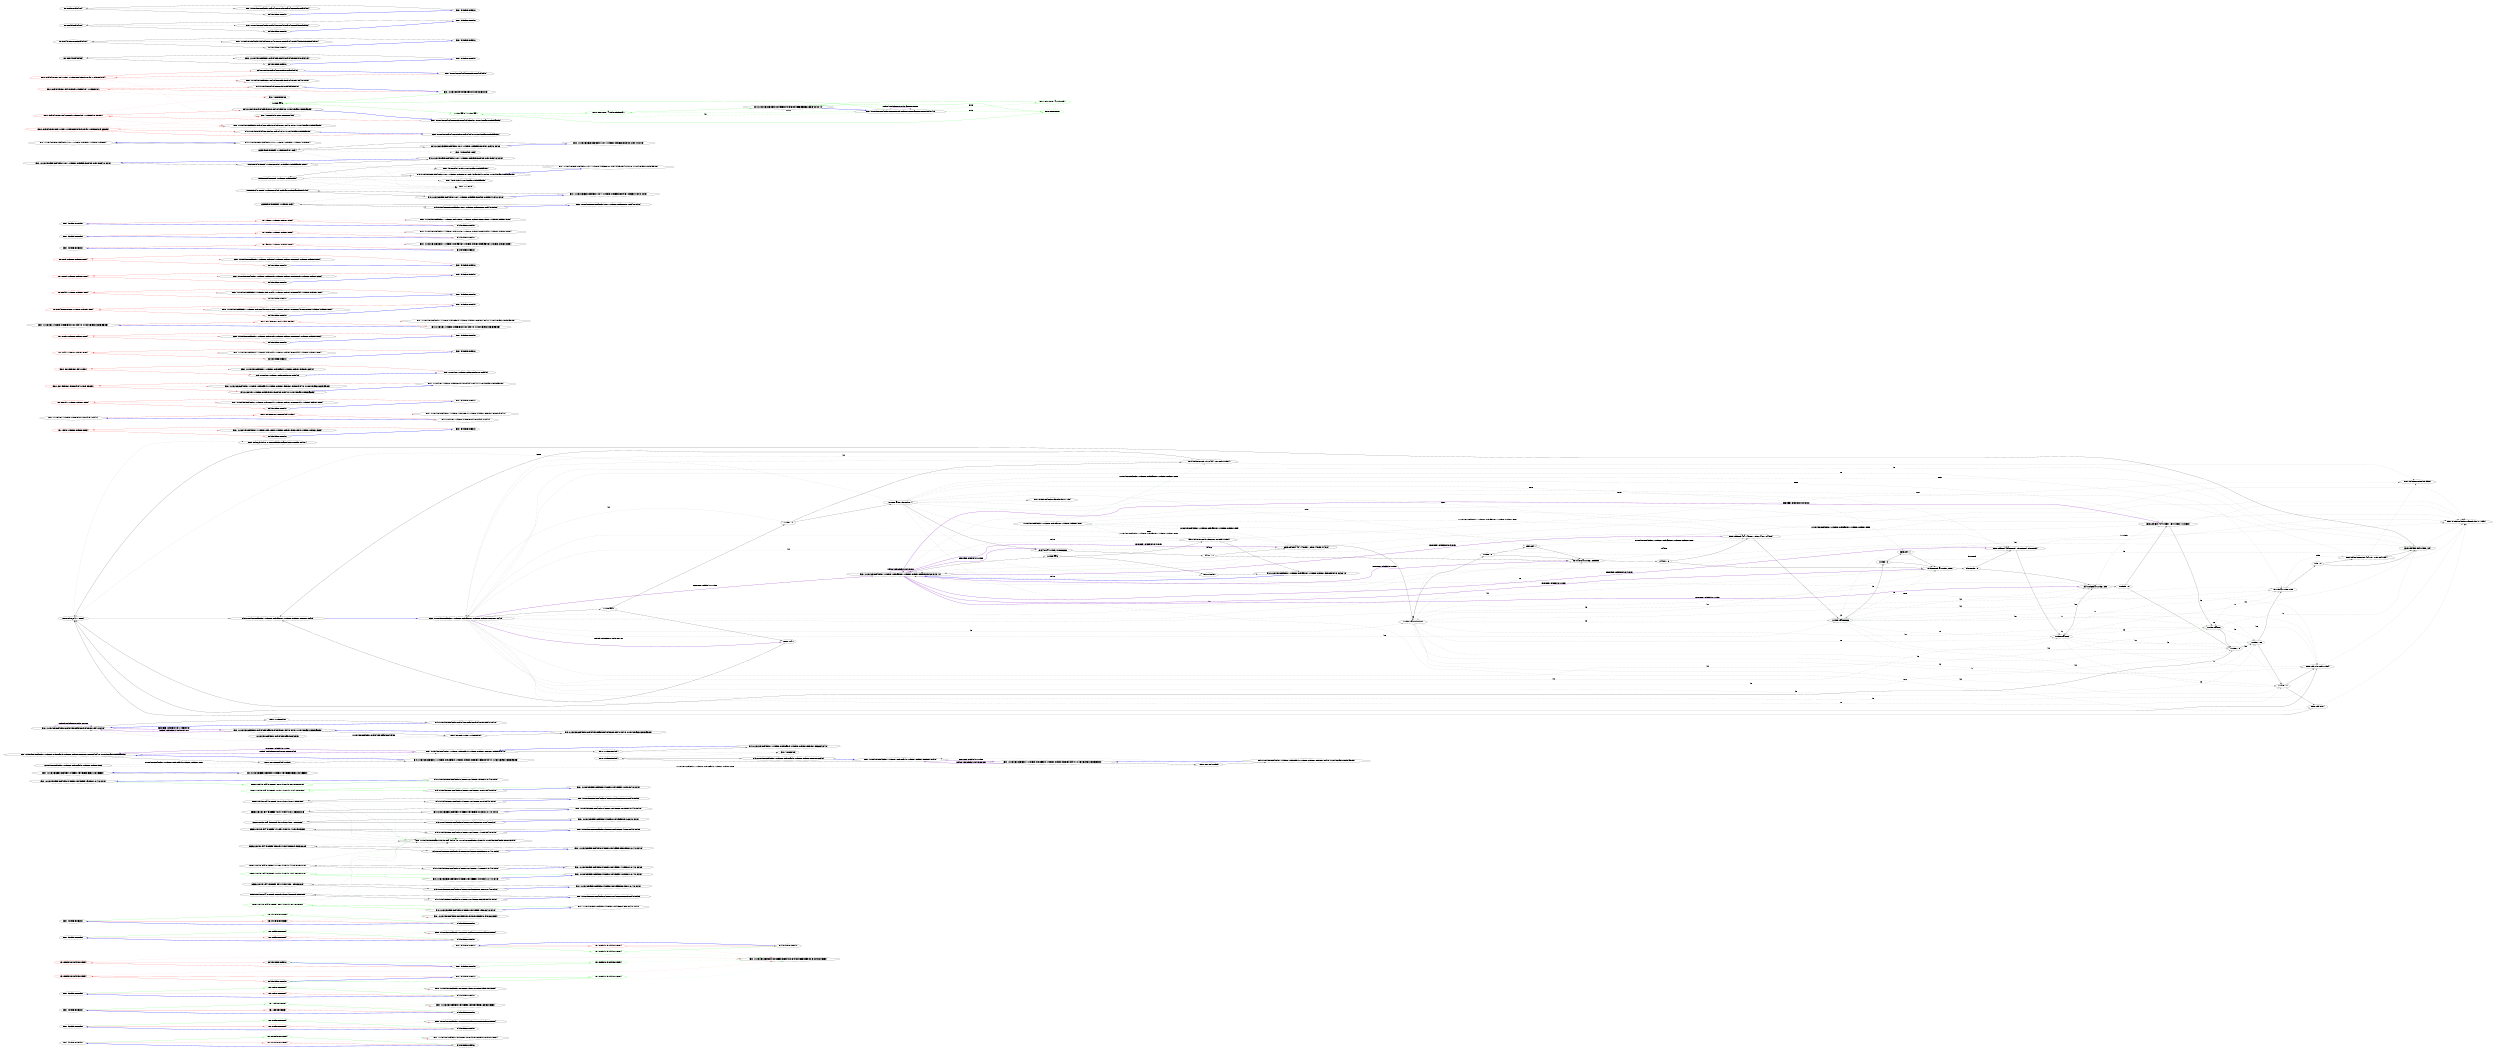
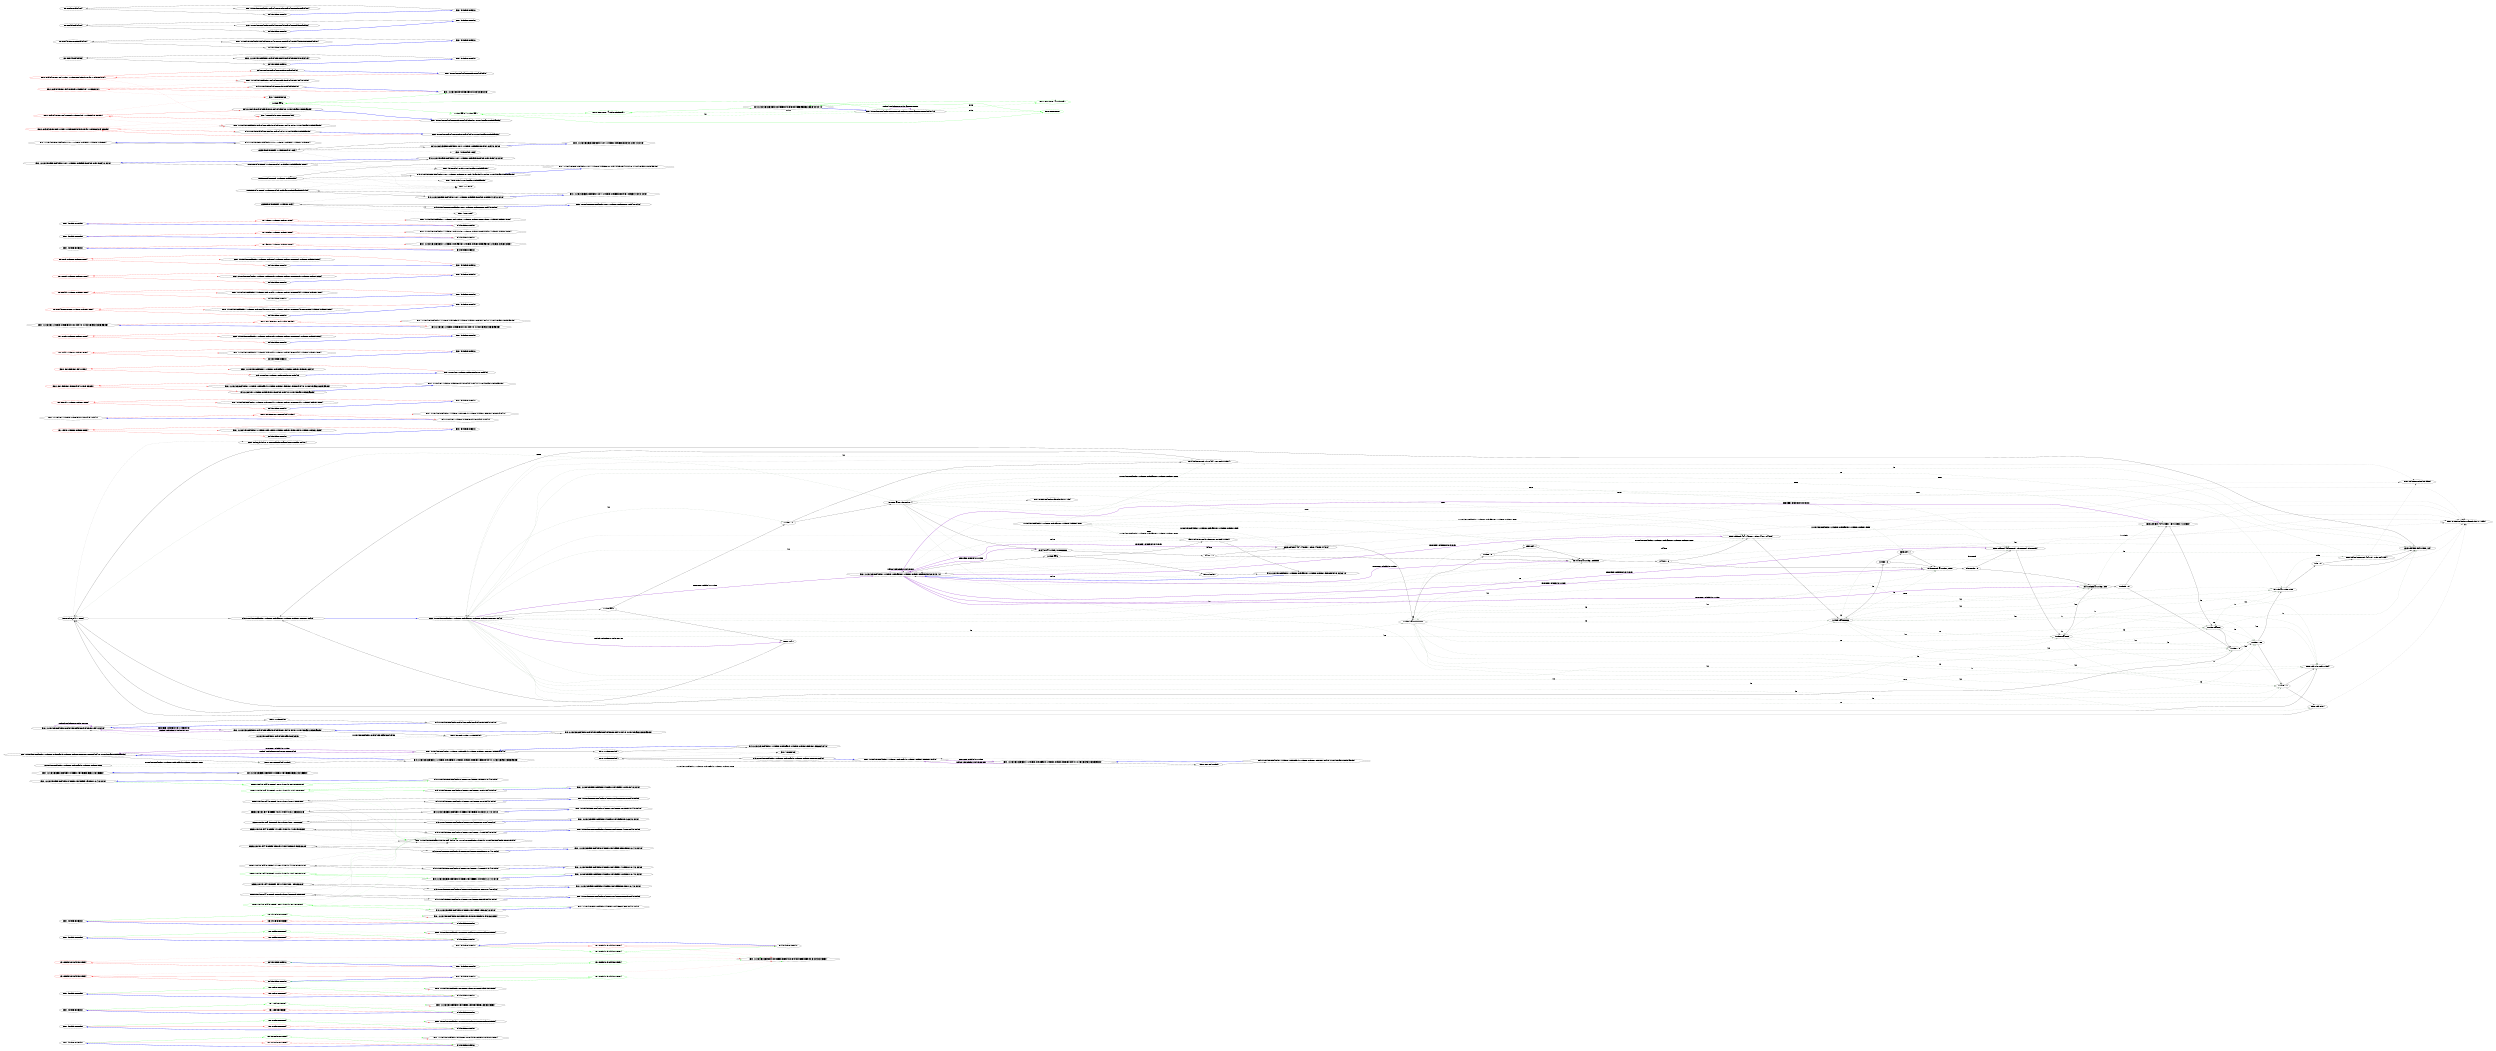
none -> (466, 214)
